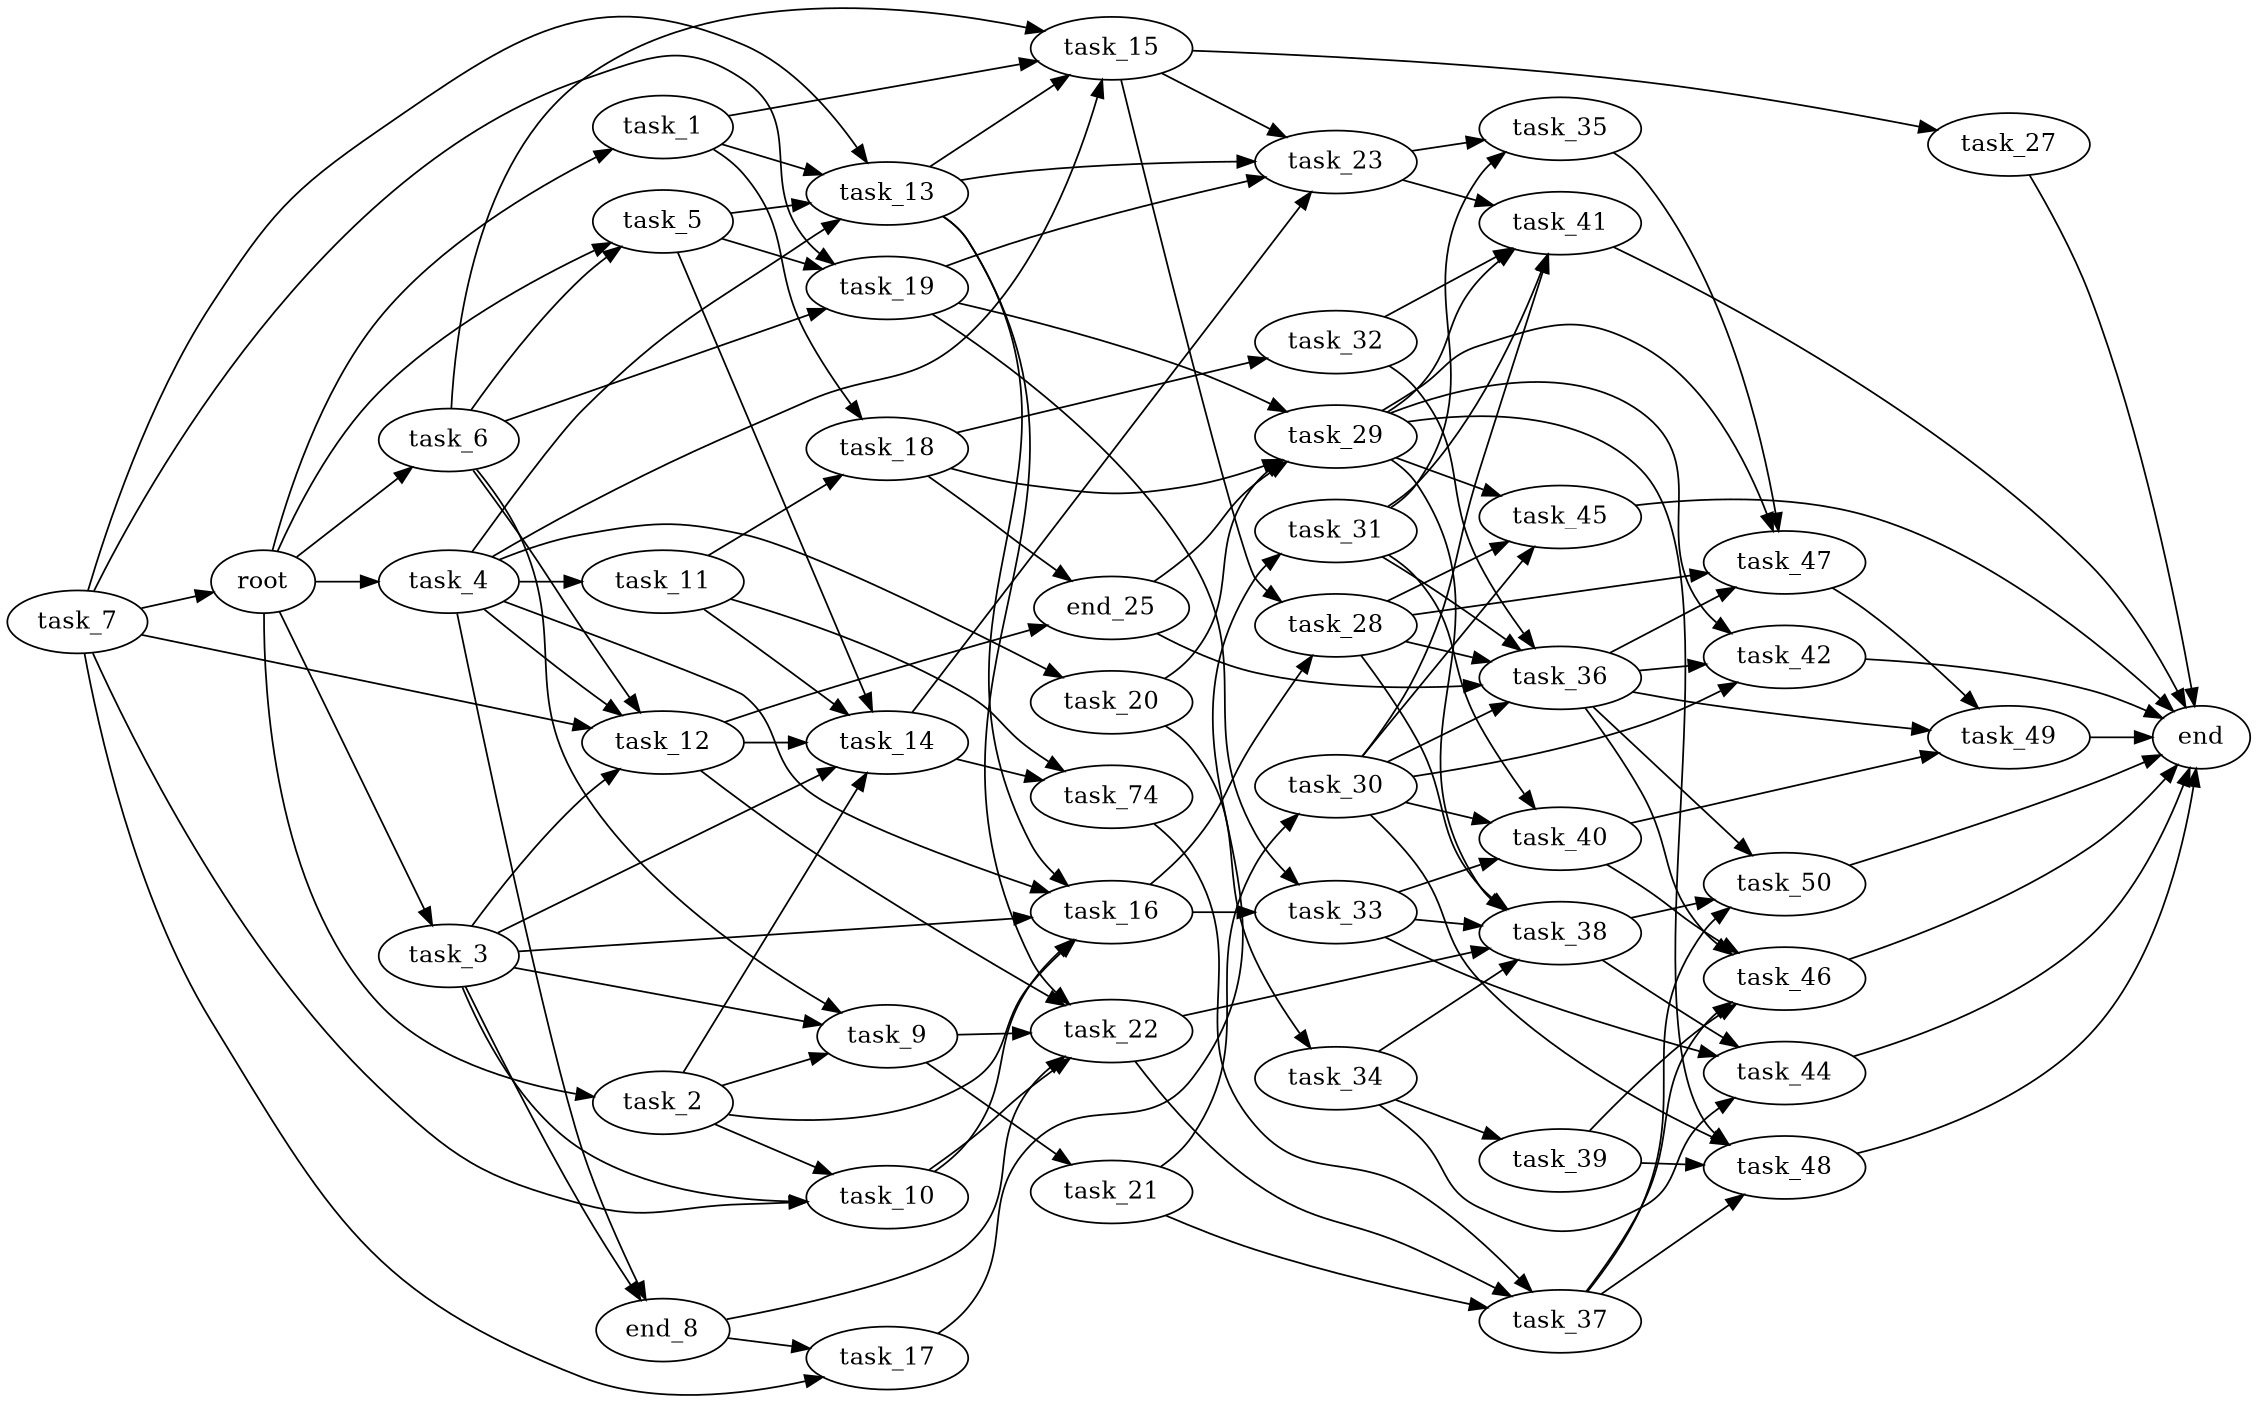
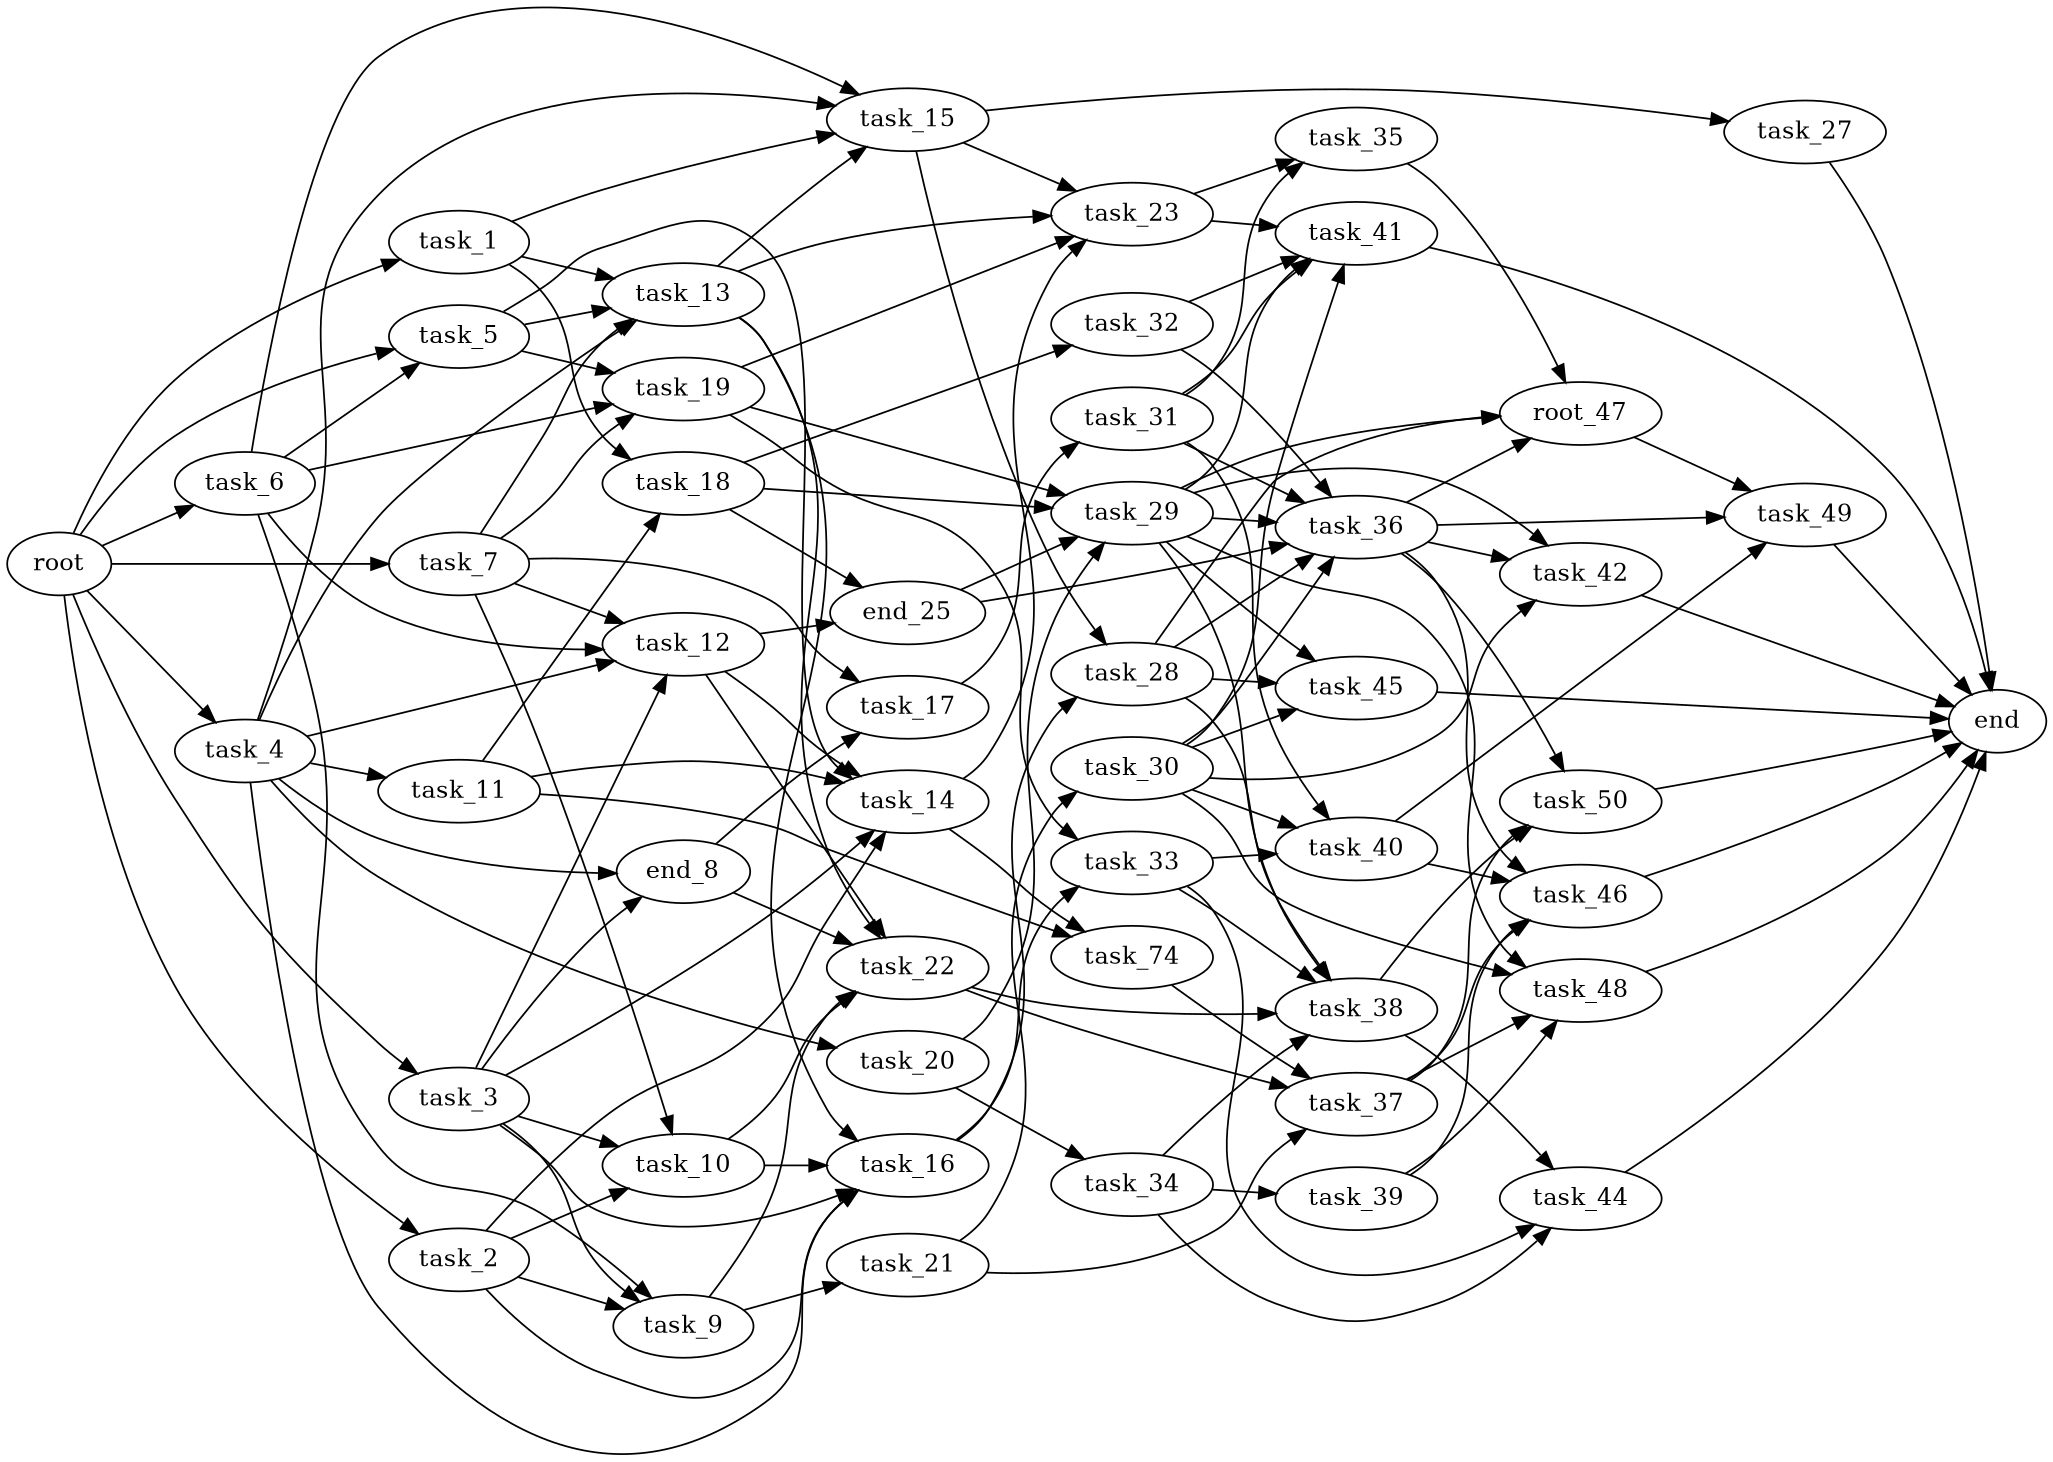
none -> (1228, 519)
(1785, 562) -> (1581, 414)
(169, 602) -> (241, 564)
